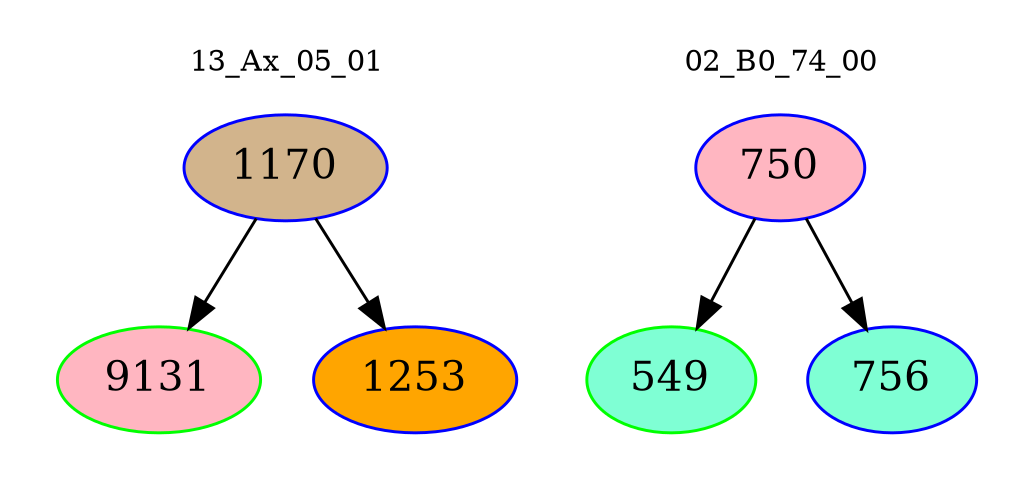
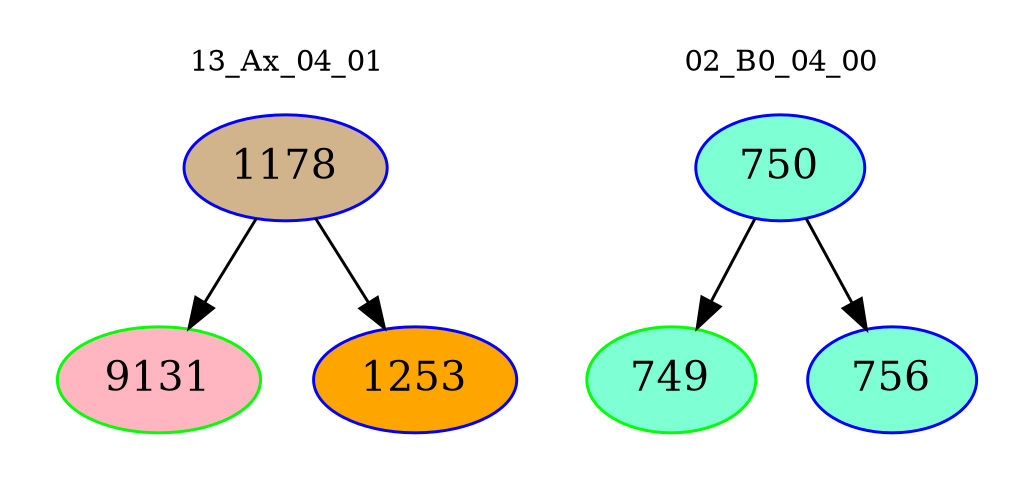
(287, 63) -> (287, 63)
(782, 63) -> (782, 63)
(286, 168) -> (286, 168)
(780, 168) -> (780, 168)
(671, 380) -> (671, 380)
